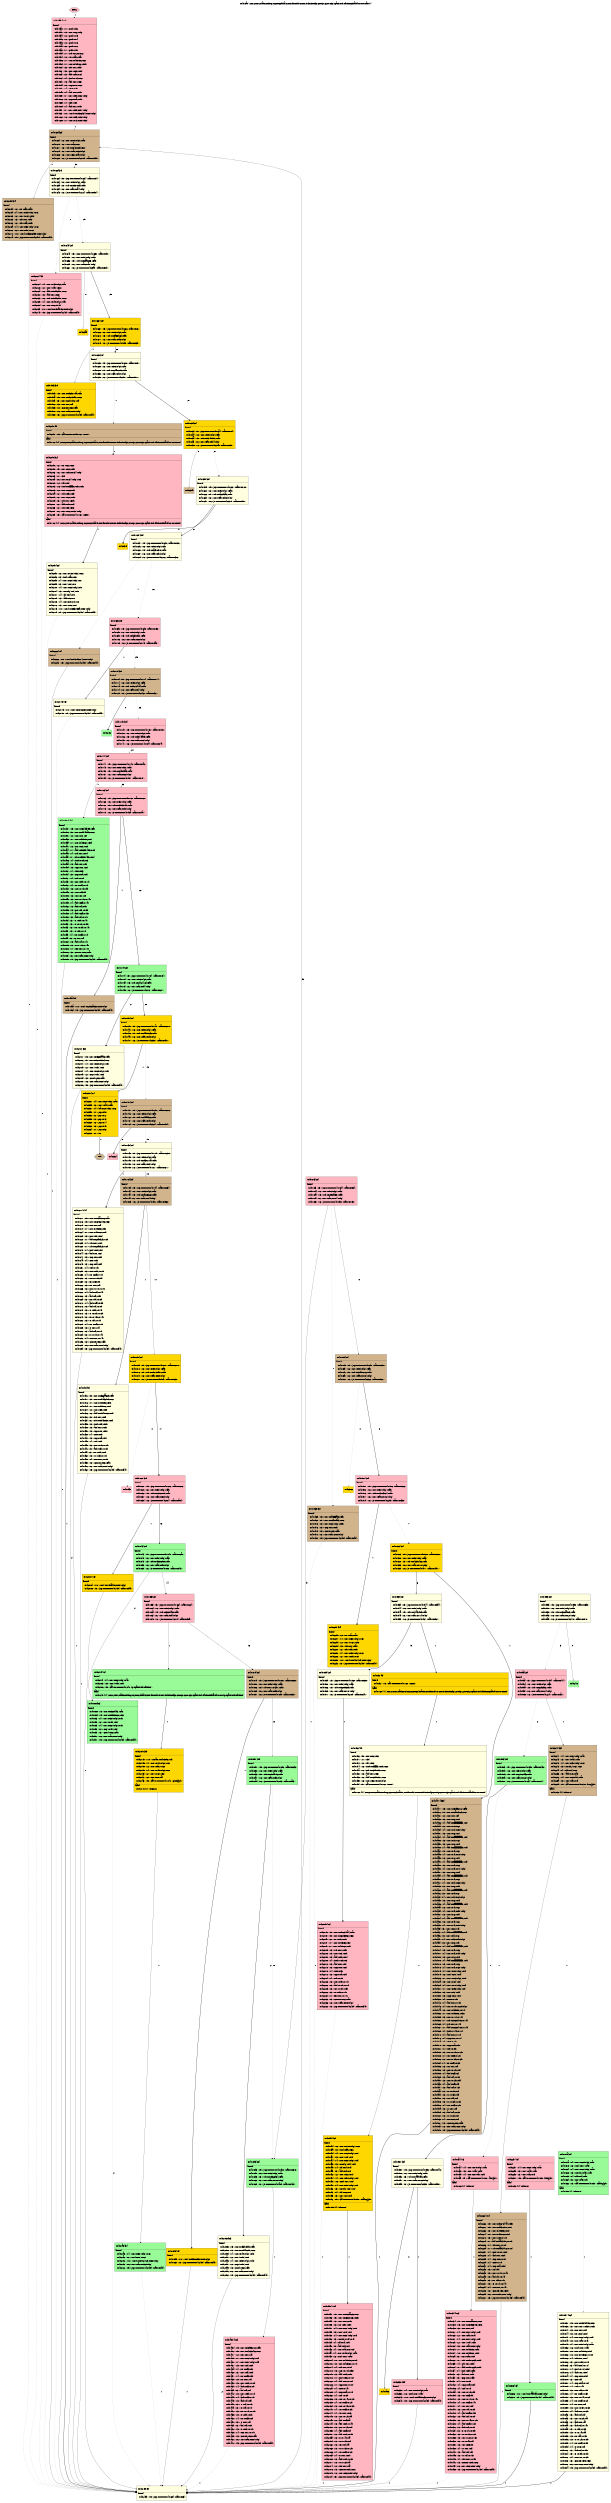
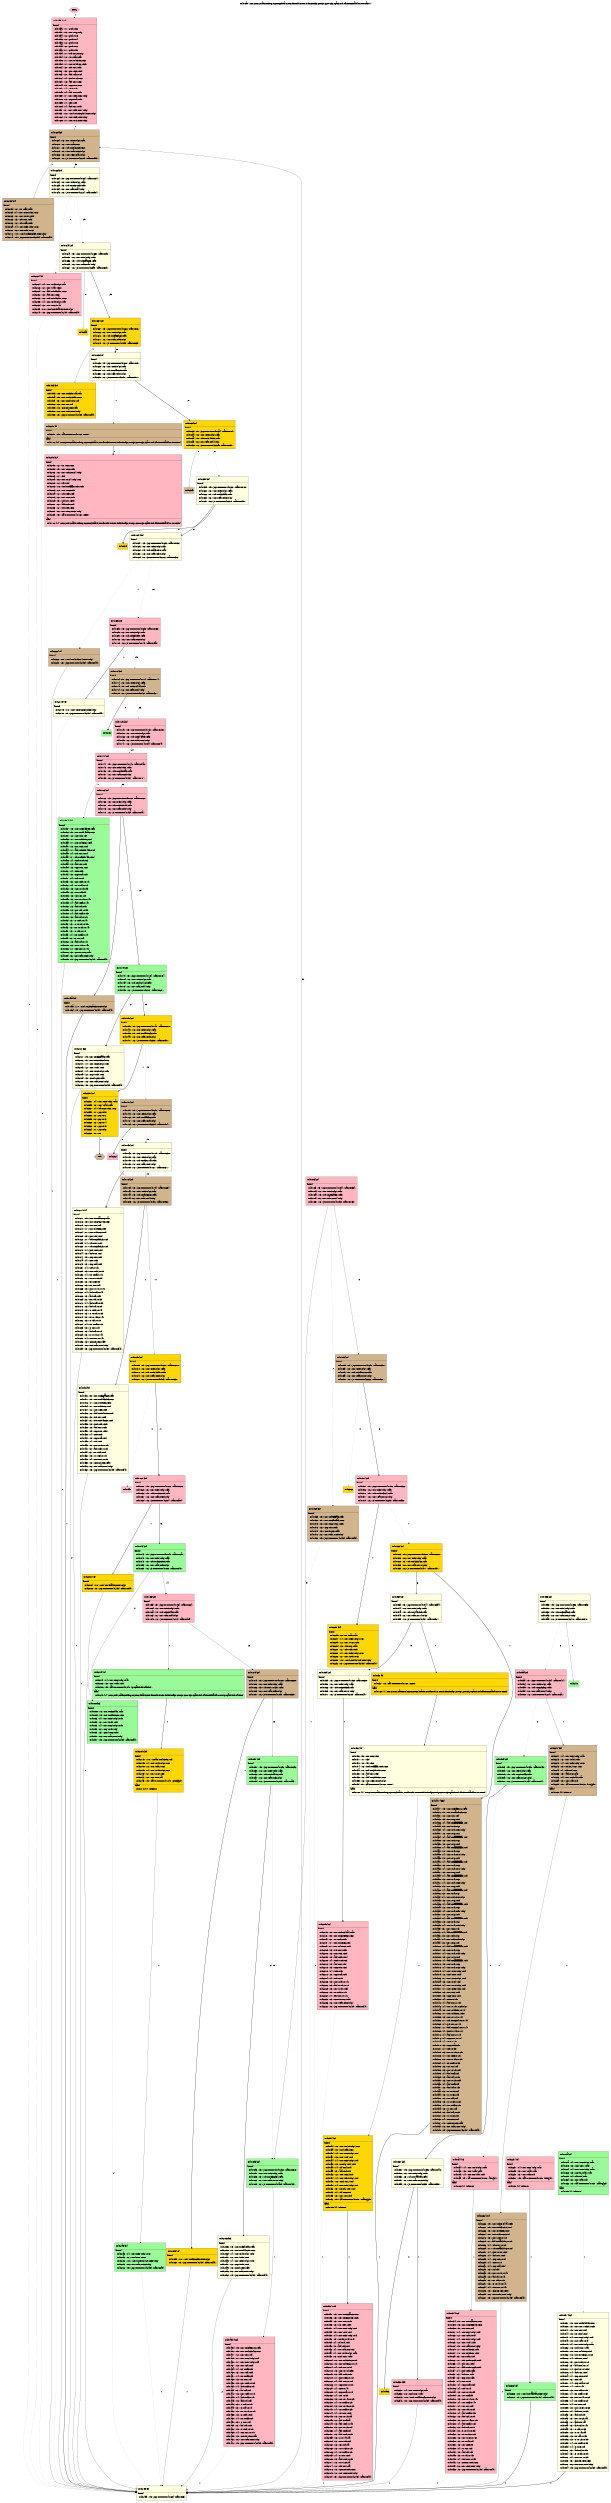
(72, 589) -> none
